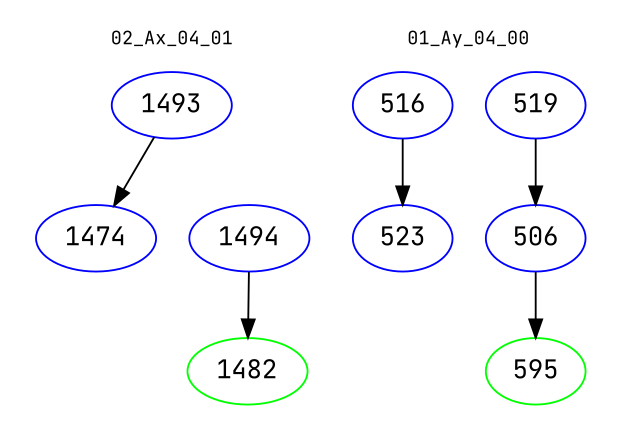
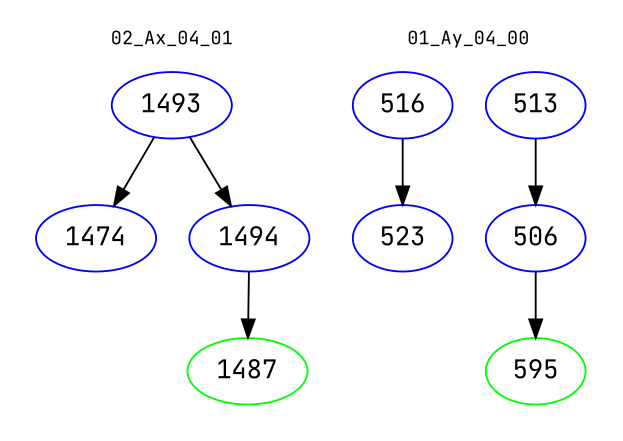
(536, 105) -> (536, 105)
none -> (206, 163)
(248, 371) -> (248, 371)
